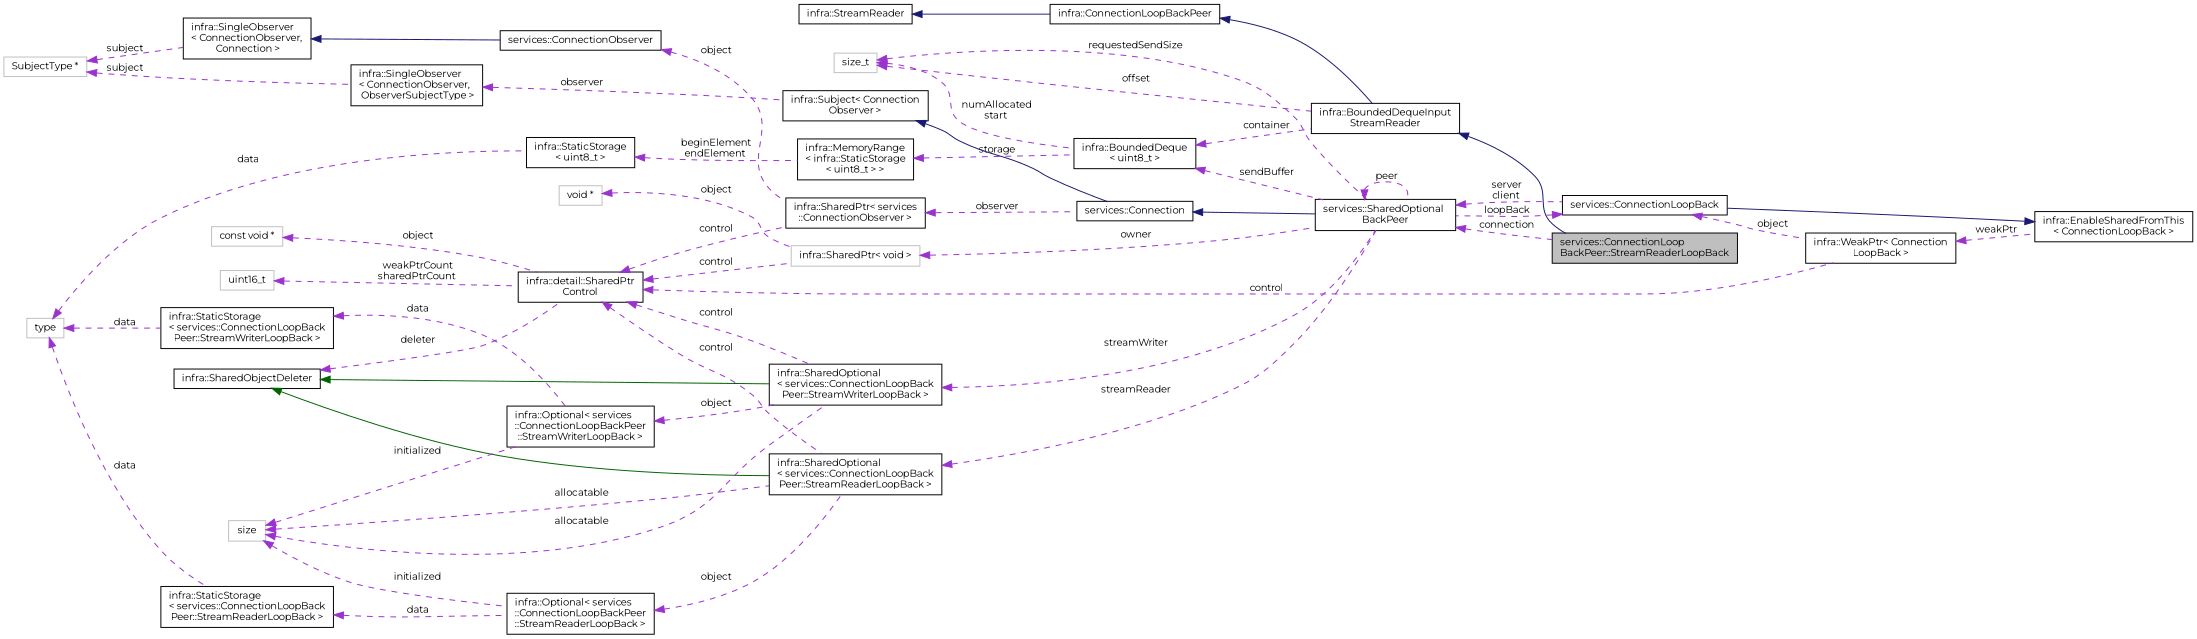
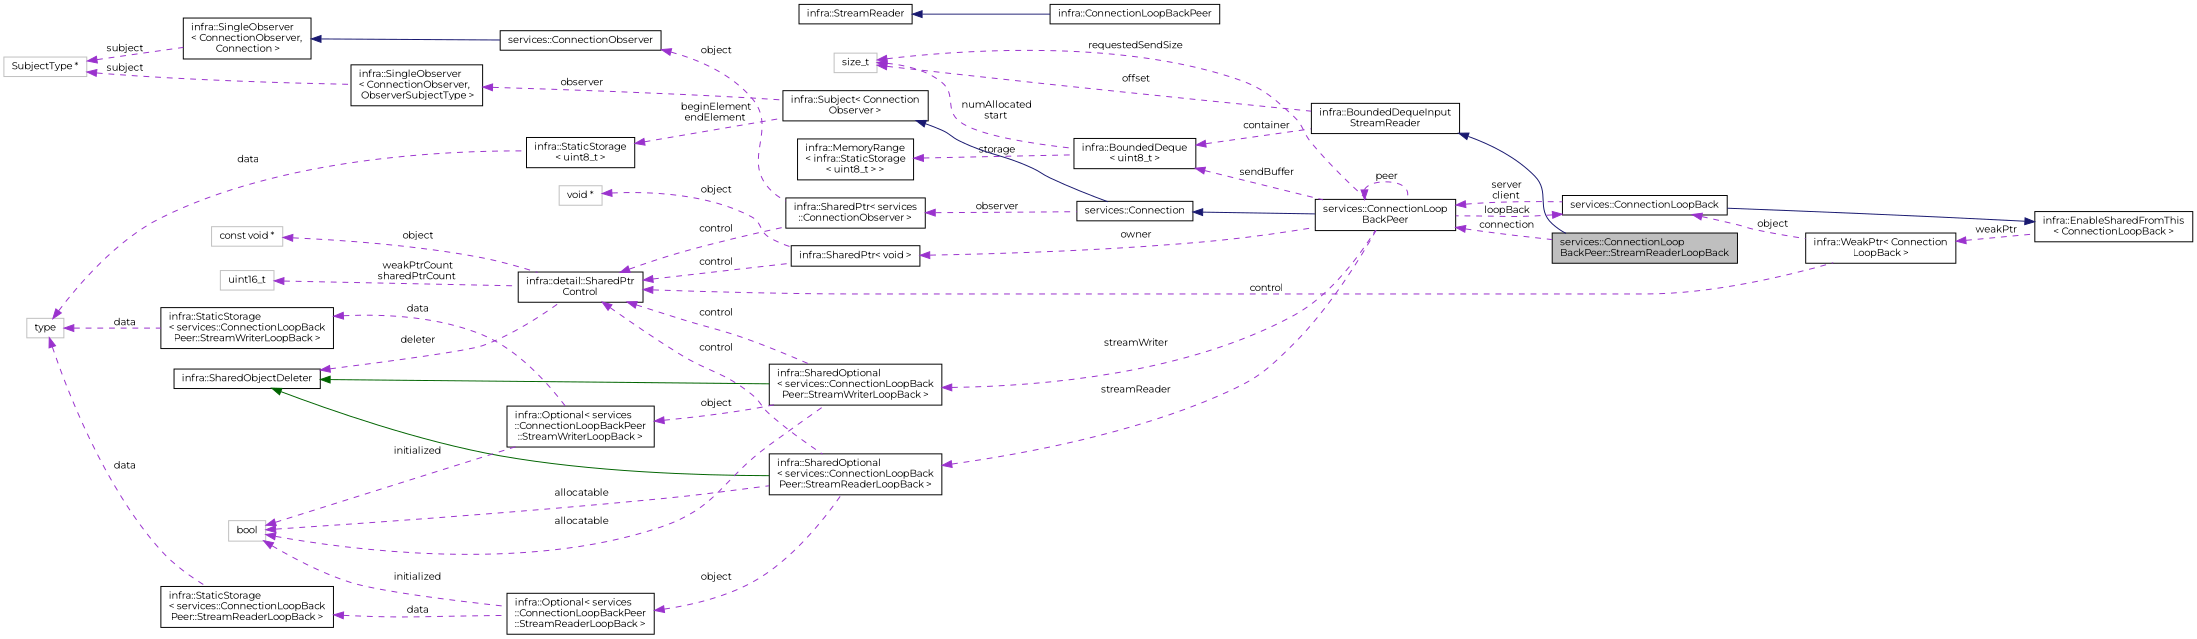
(1310, 47) -> none
(721, 160) -> (714, 130)
(1385, 215) -> (1385, 215)
(856, 256) -> (856, 256)
(247, 531) -> (247, 531)
